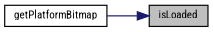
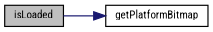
(122, 16) -> (79, 16)
